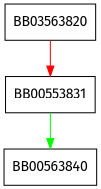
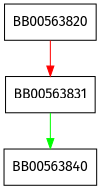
(50, 22) -> (50, 22)
(50, 95) -> (50, 95)
